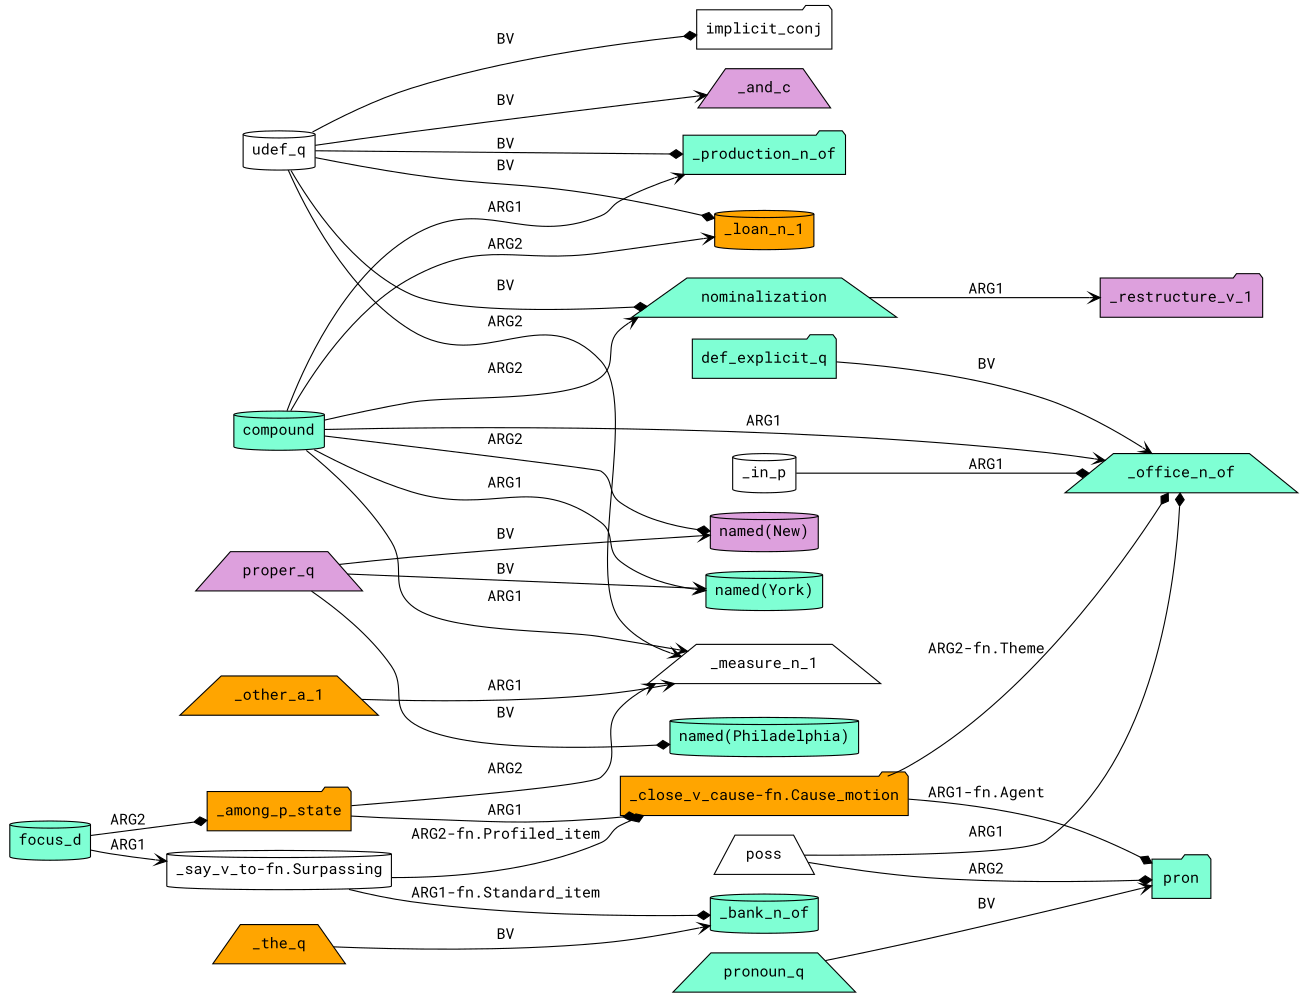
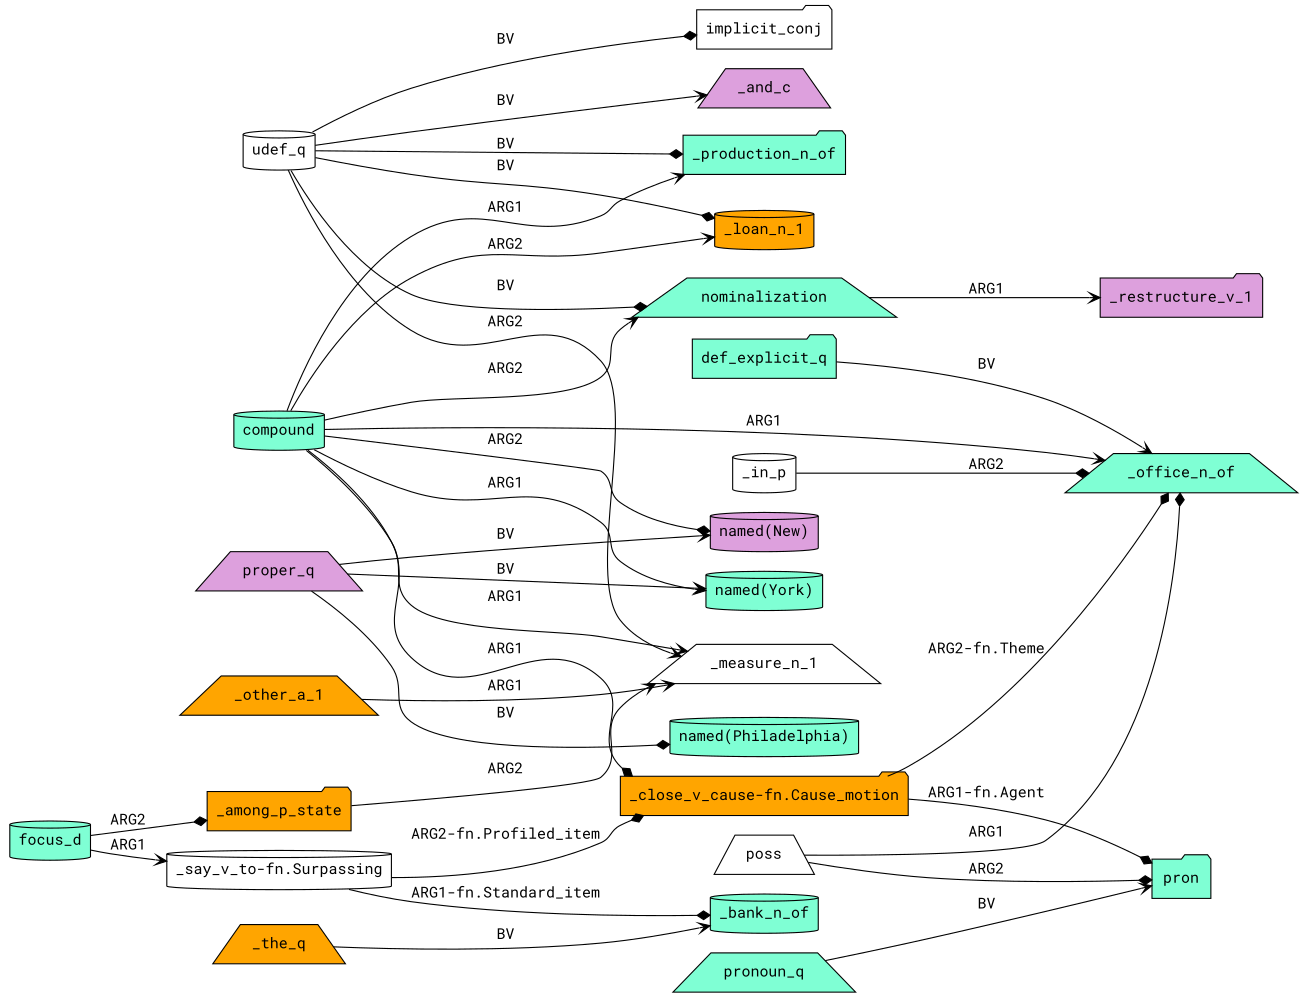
(987, 465) -> (987, 465)
(487, 821) -> (433, 672)
